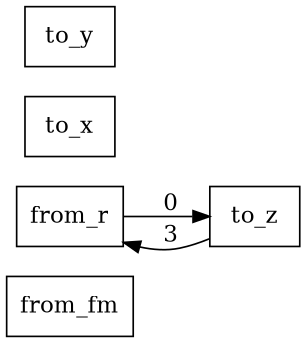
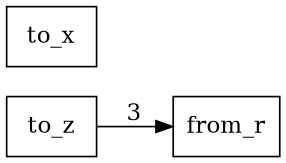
(70, 37) -> none
(158, 216) -> none
(70, 306) -> none
